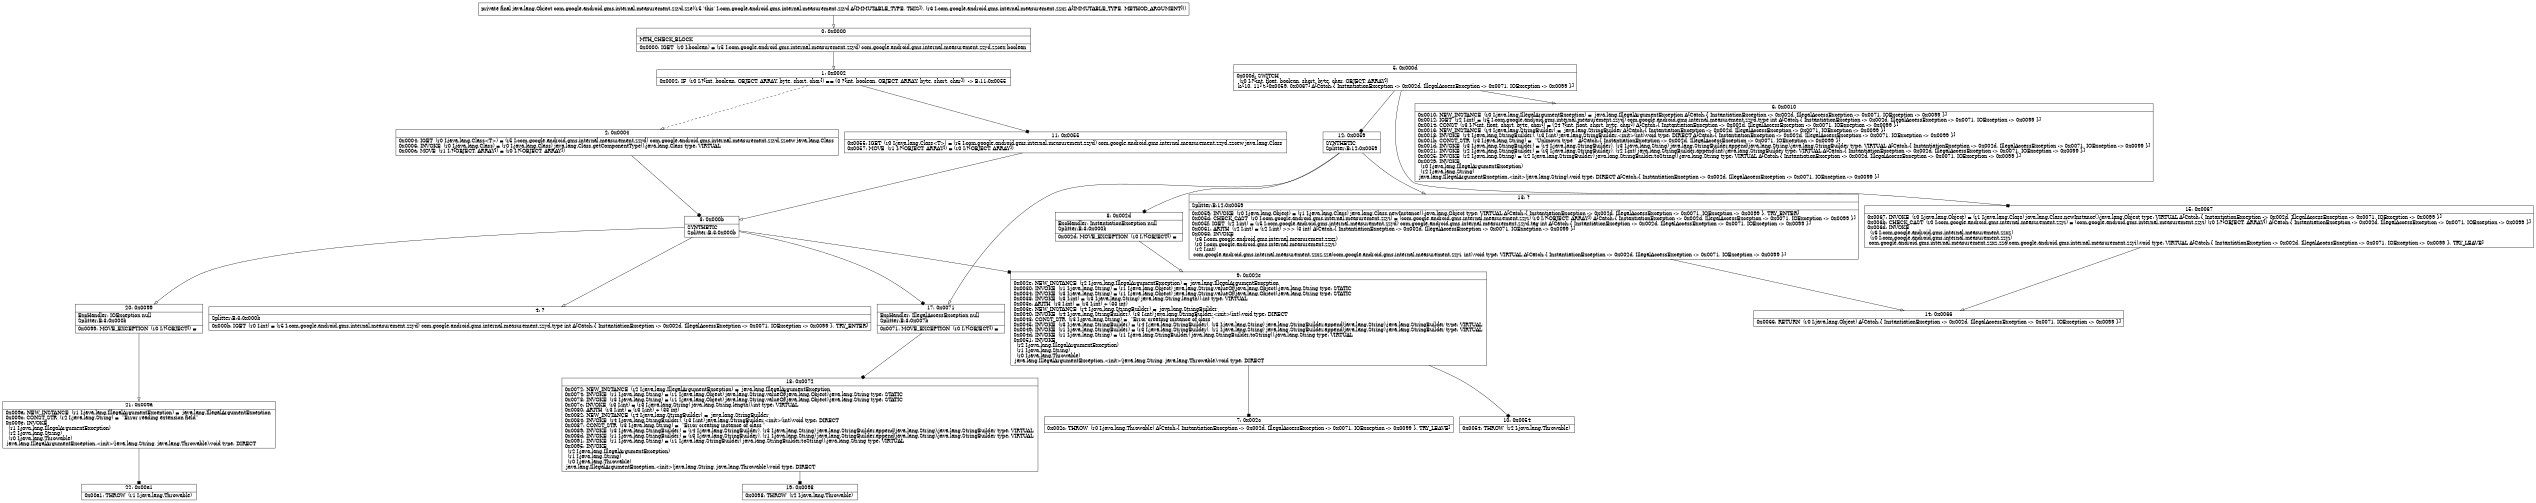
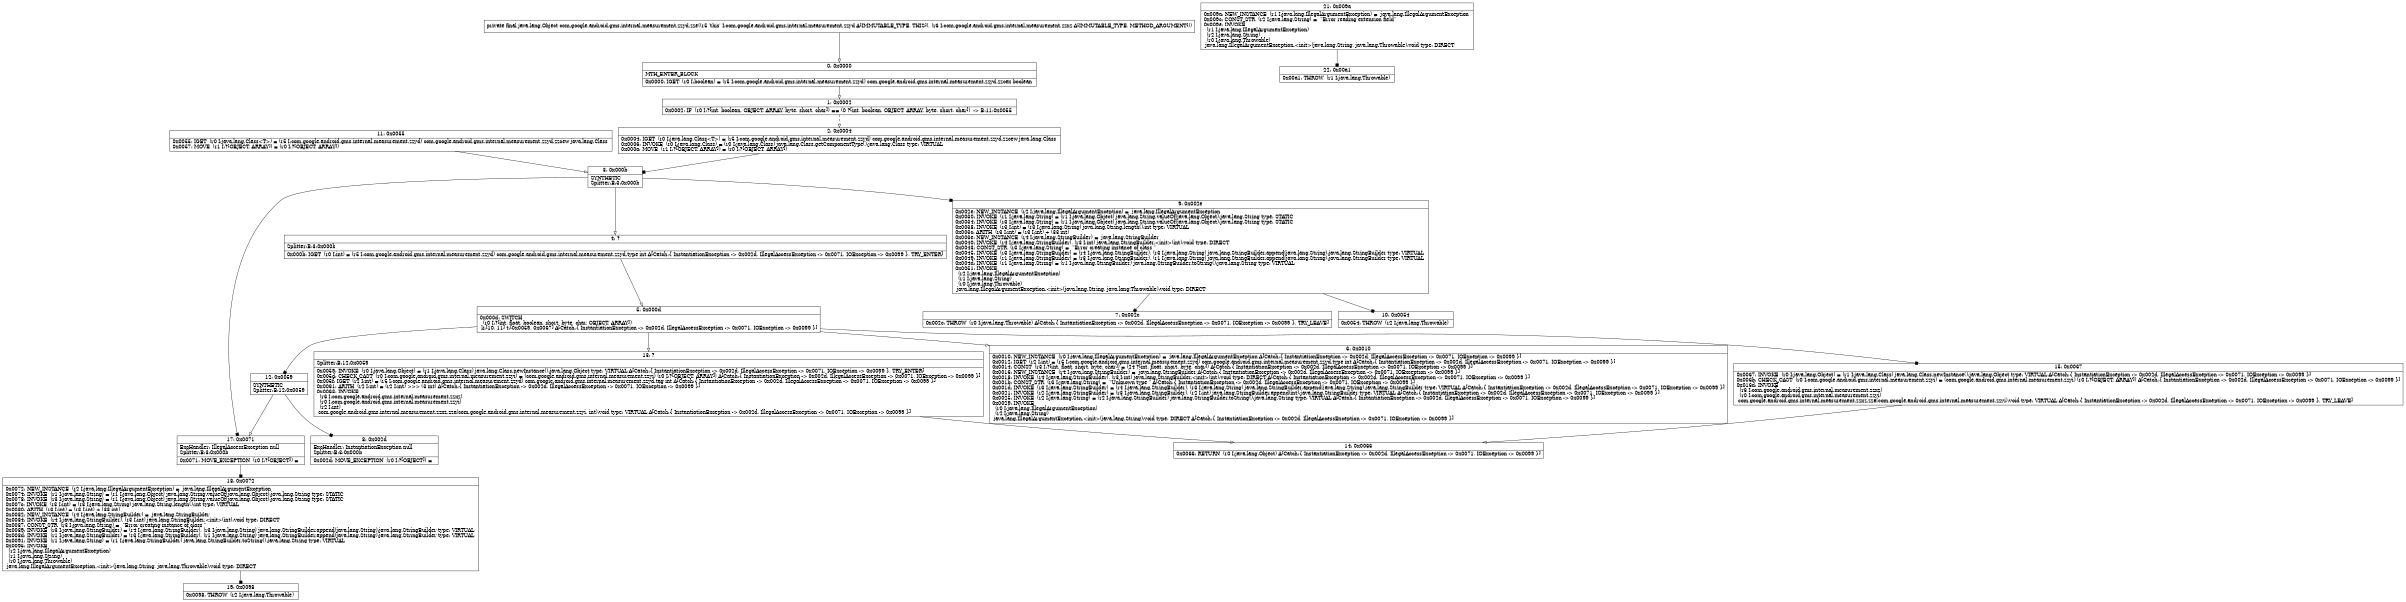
(666, 40) -> (672, 74)
(943, 108) -> none
(1391, 175) -> (649, 340)
(1890, 228) -> (1759, 385)
(1160, 256) -> none
none -> (631, 281)
(139, 319) -> none
(904, 321) -> (204, 453)
